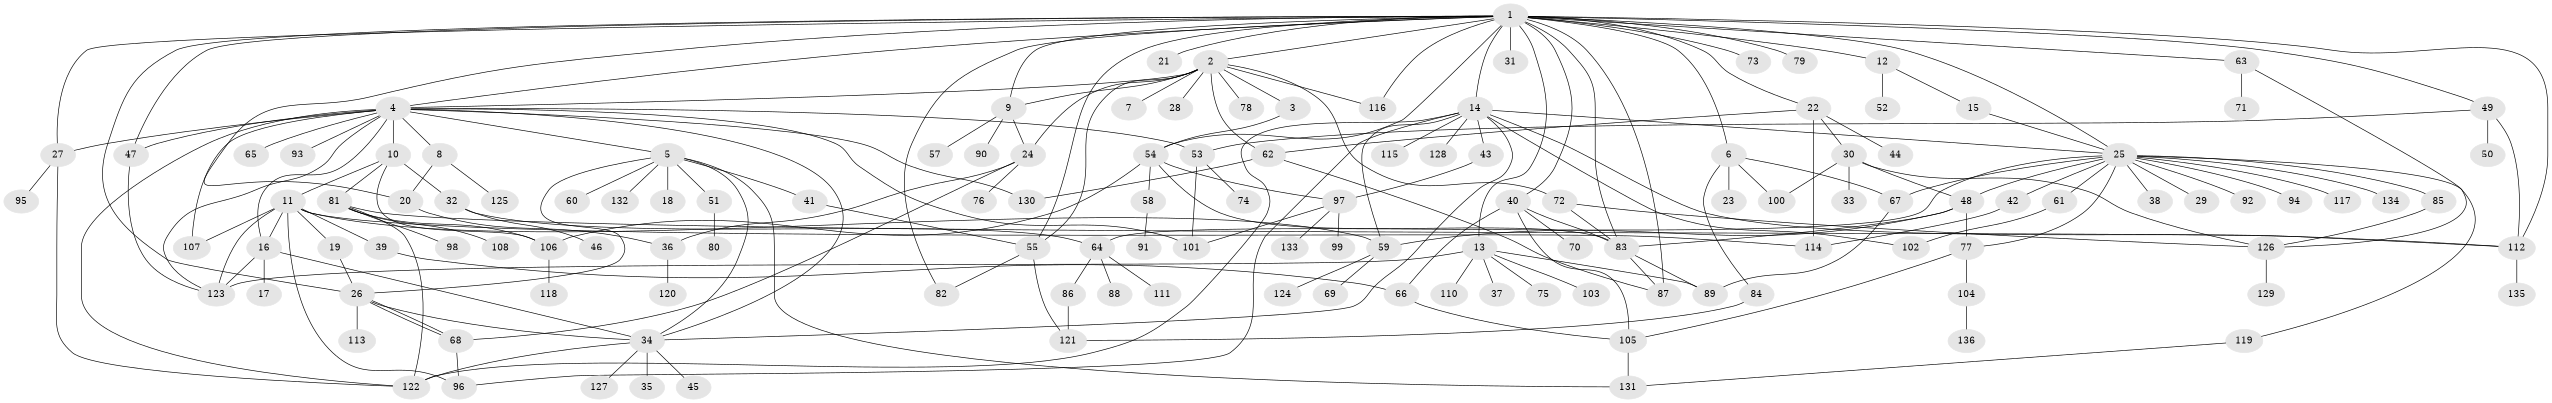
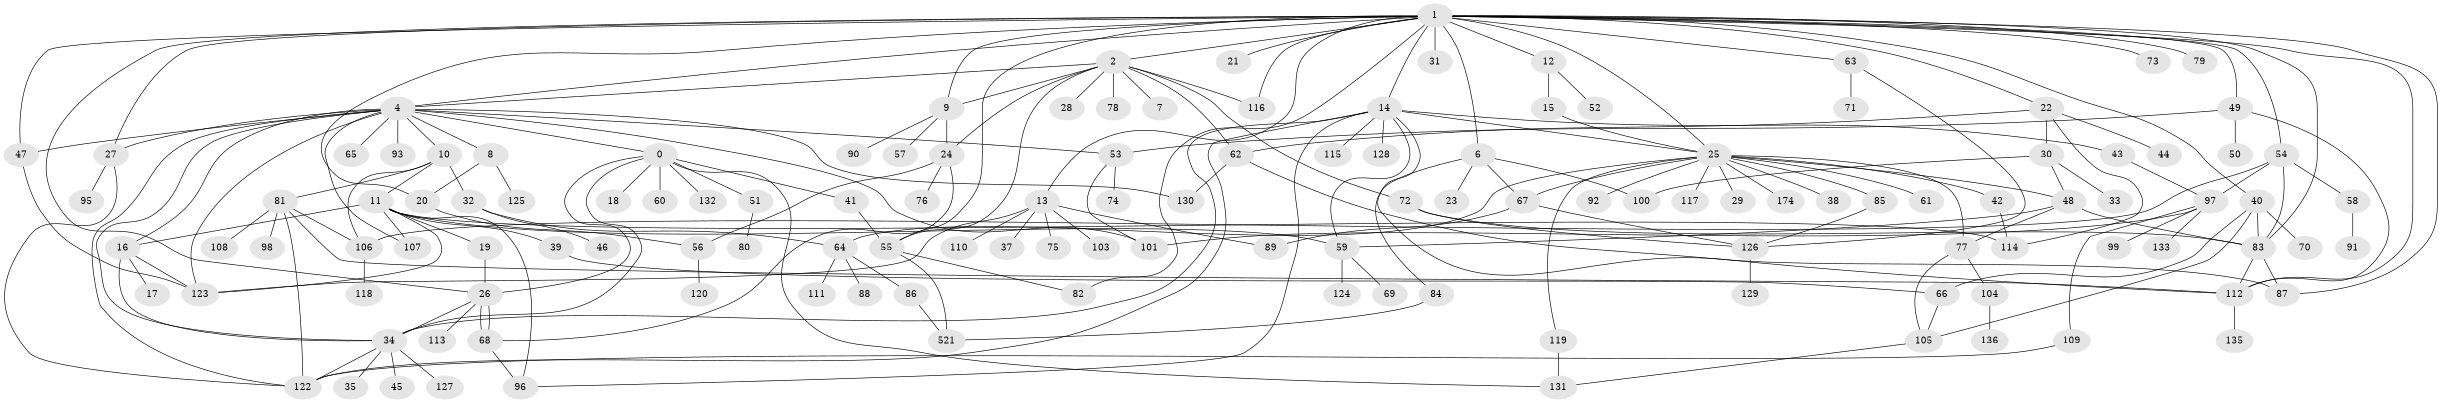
(1293, 108) -> none
(668, 155) -> (660, 155)
(2059, 184) -> (1597, 219)
(2295, 202) -> none
(2391, 202) -> (1786, 202)
(668, 248) -> (698, 248)
(1911, 248) -> none
(1667, 272) -> (2247, 271)
(1068, 341) -> (947, 341)
none -> (2072, 341)
